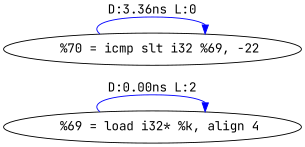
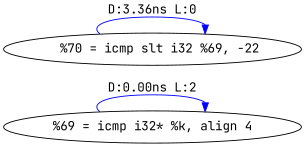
(153, 127) -> (153, 127)
